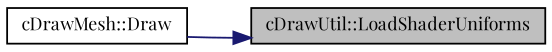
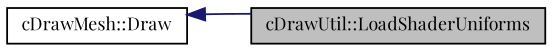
(210, 38) -> (228, 14)
